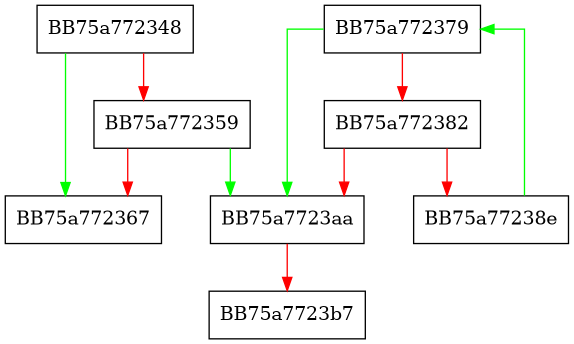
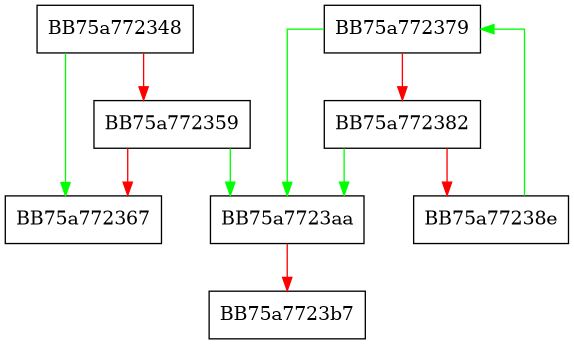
(344, 165) -> (344, 165)
